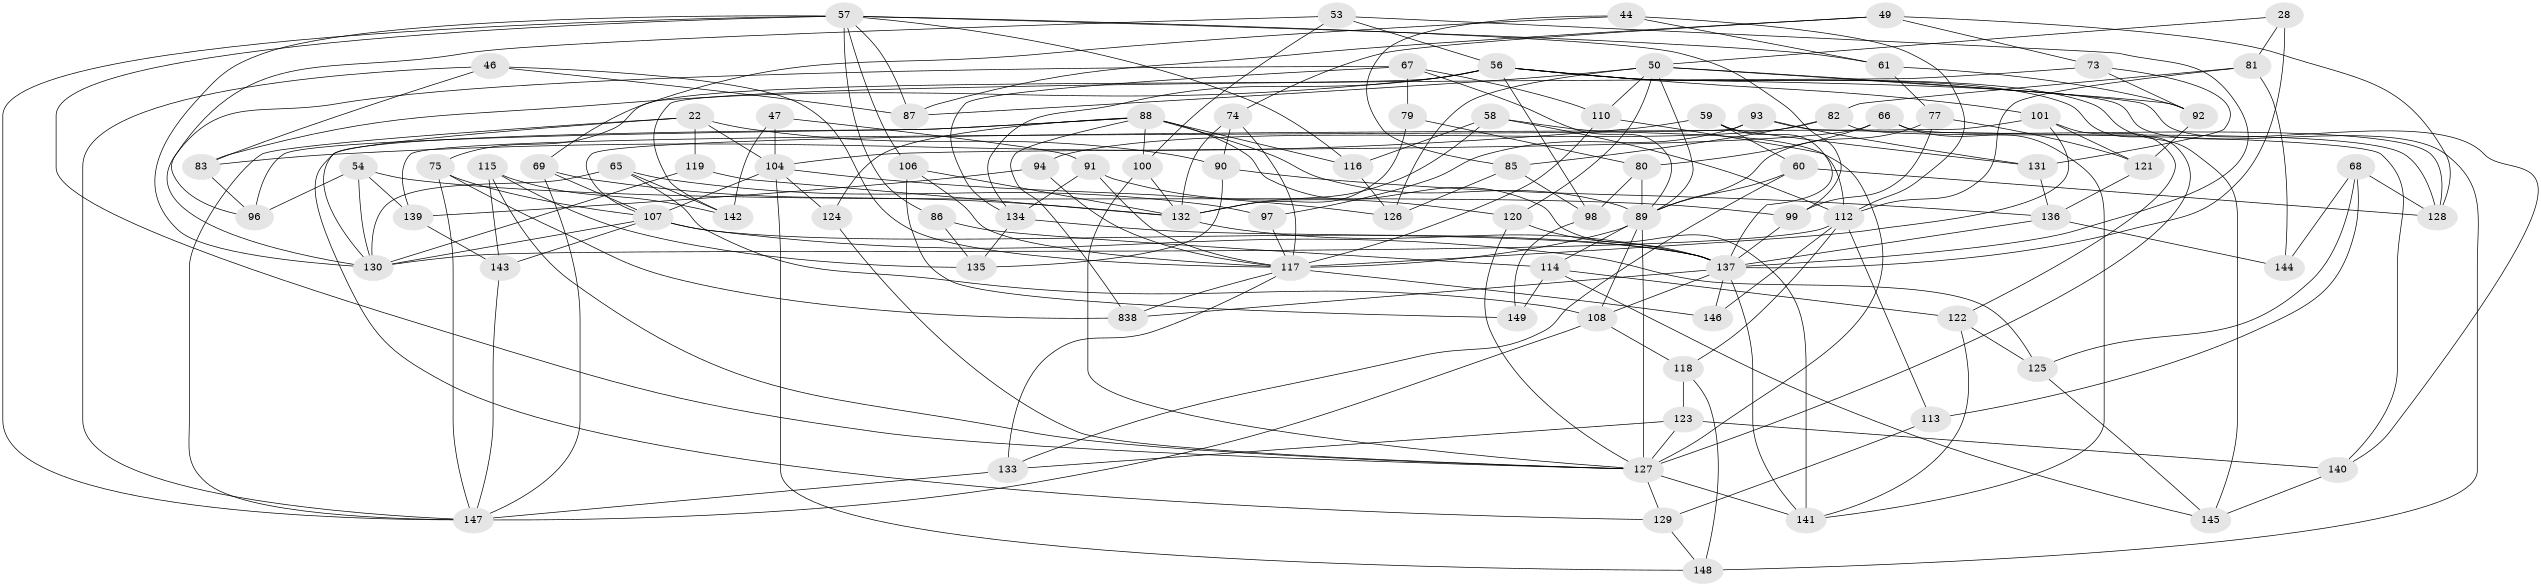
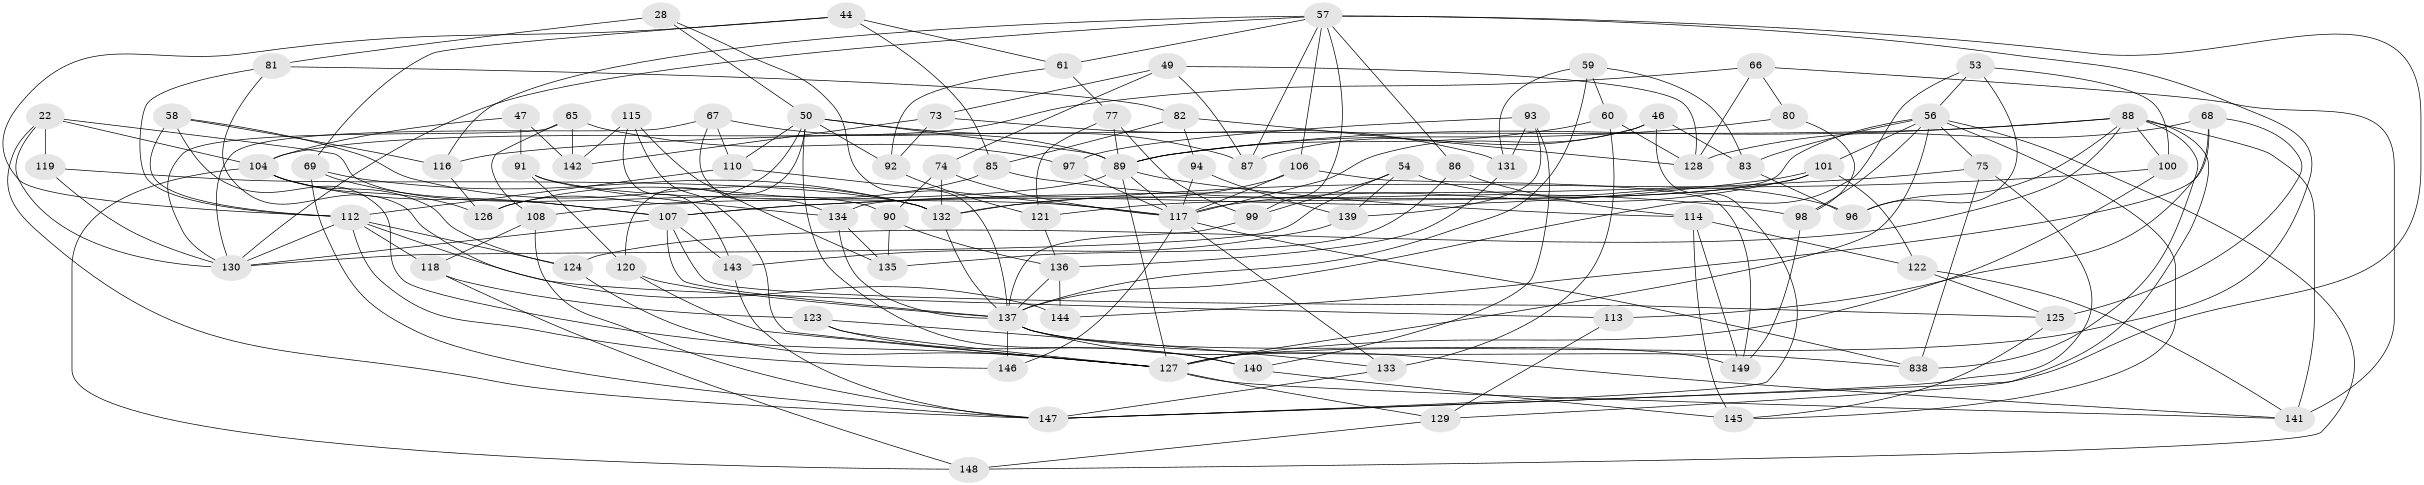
(1408, 116) -> none
none -> (485, 248)
(1661, 293) -> (1372, 348)
